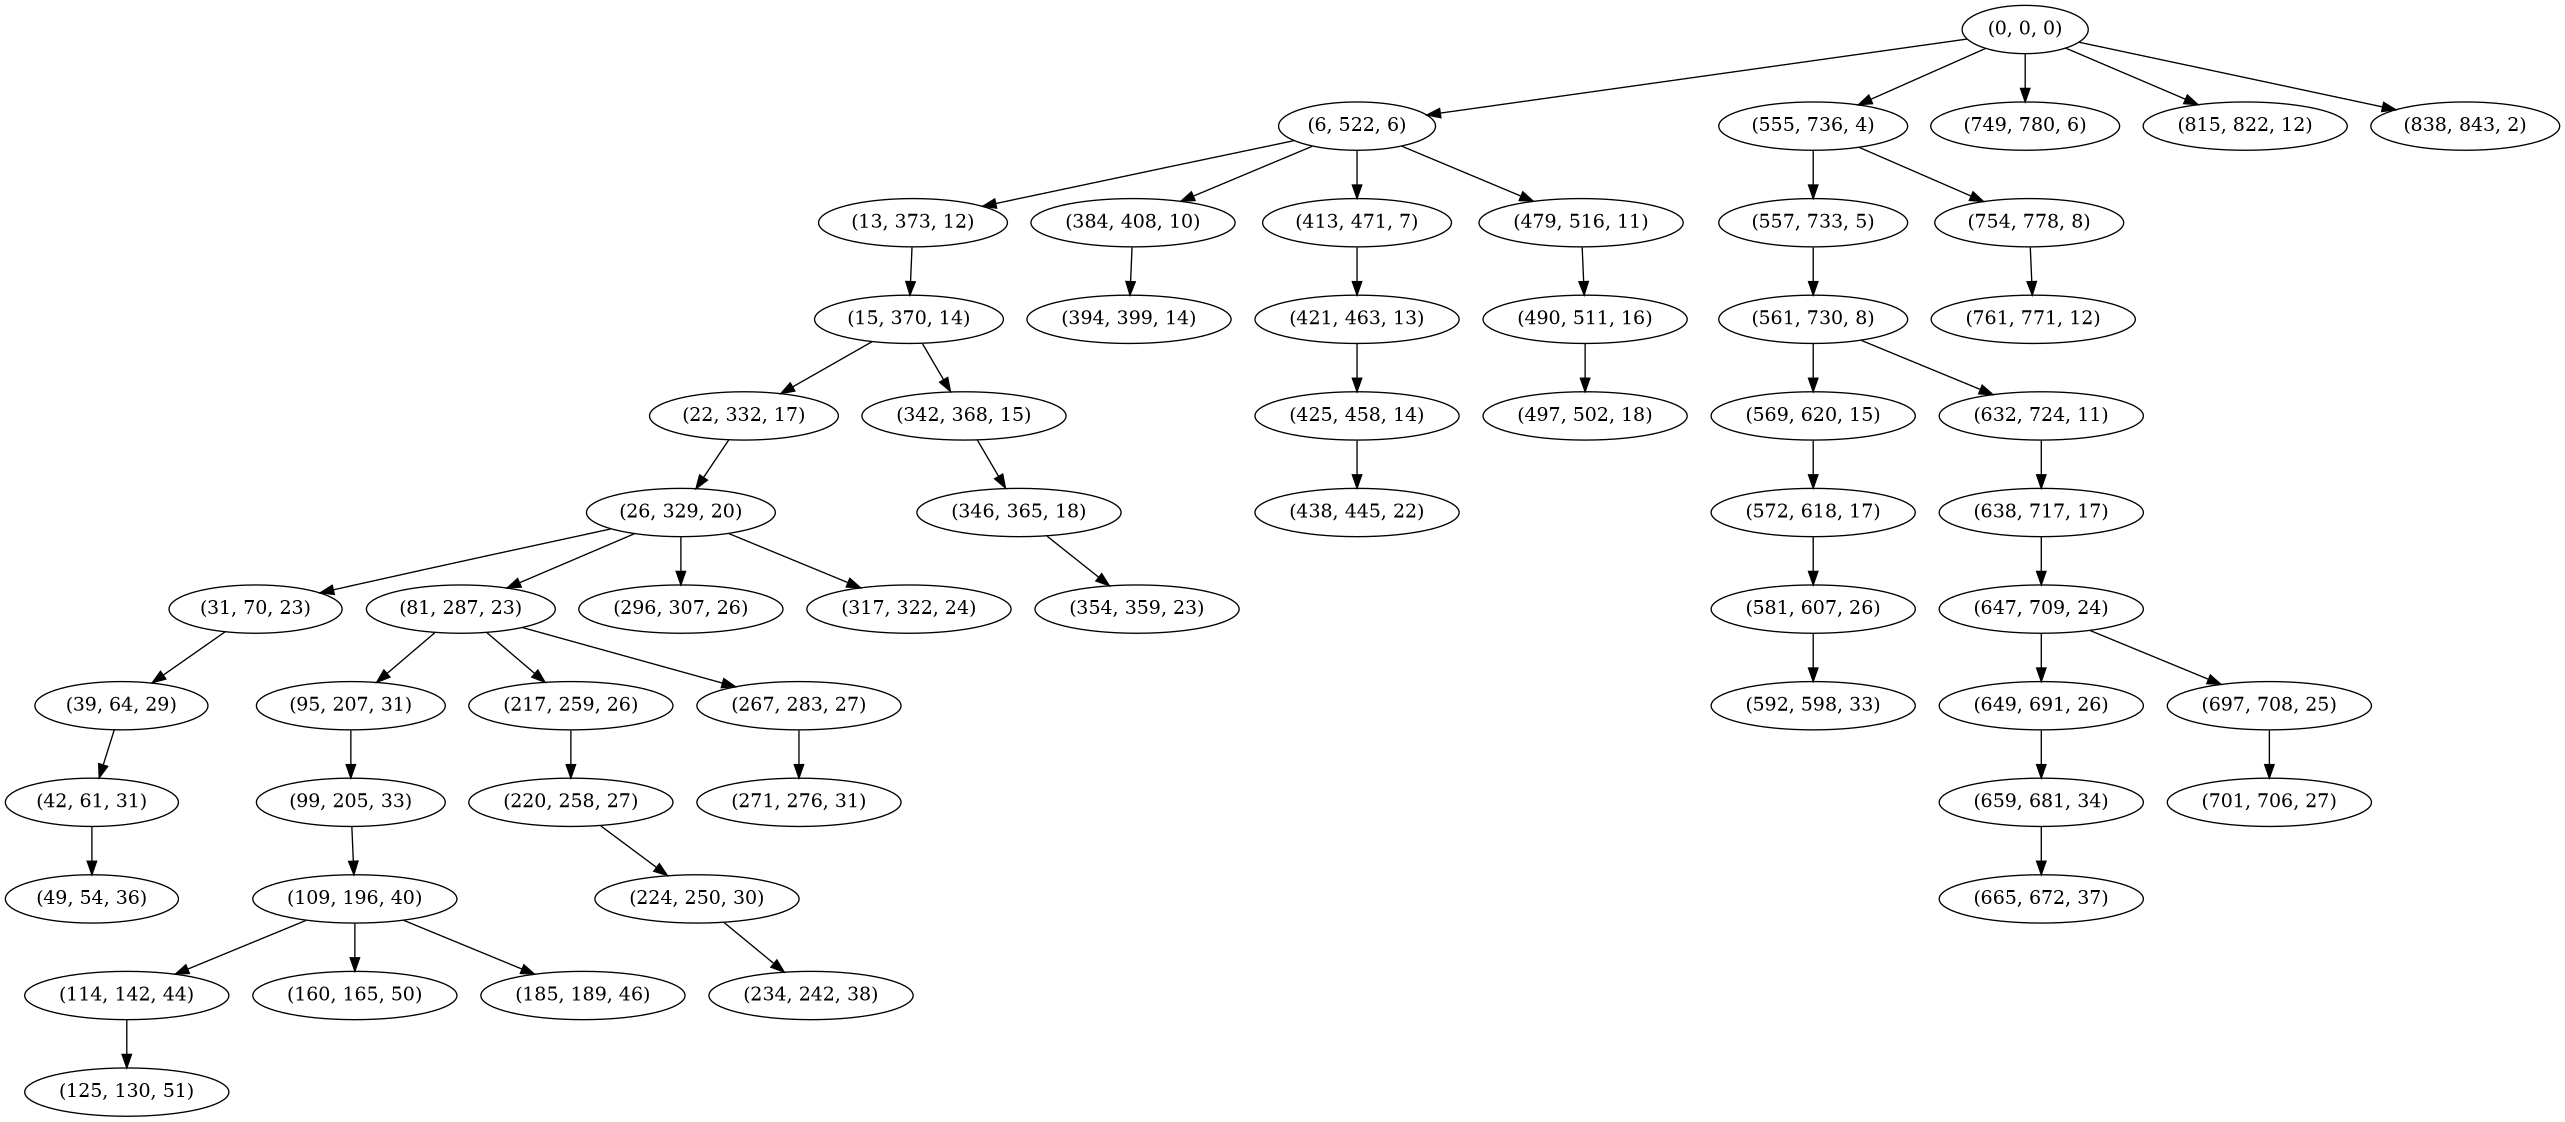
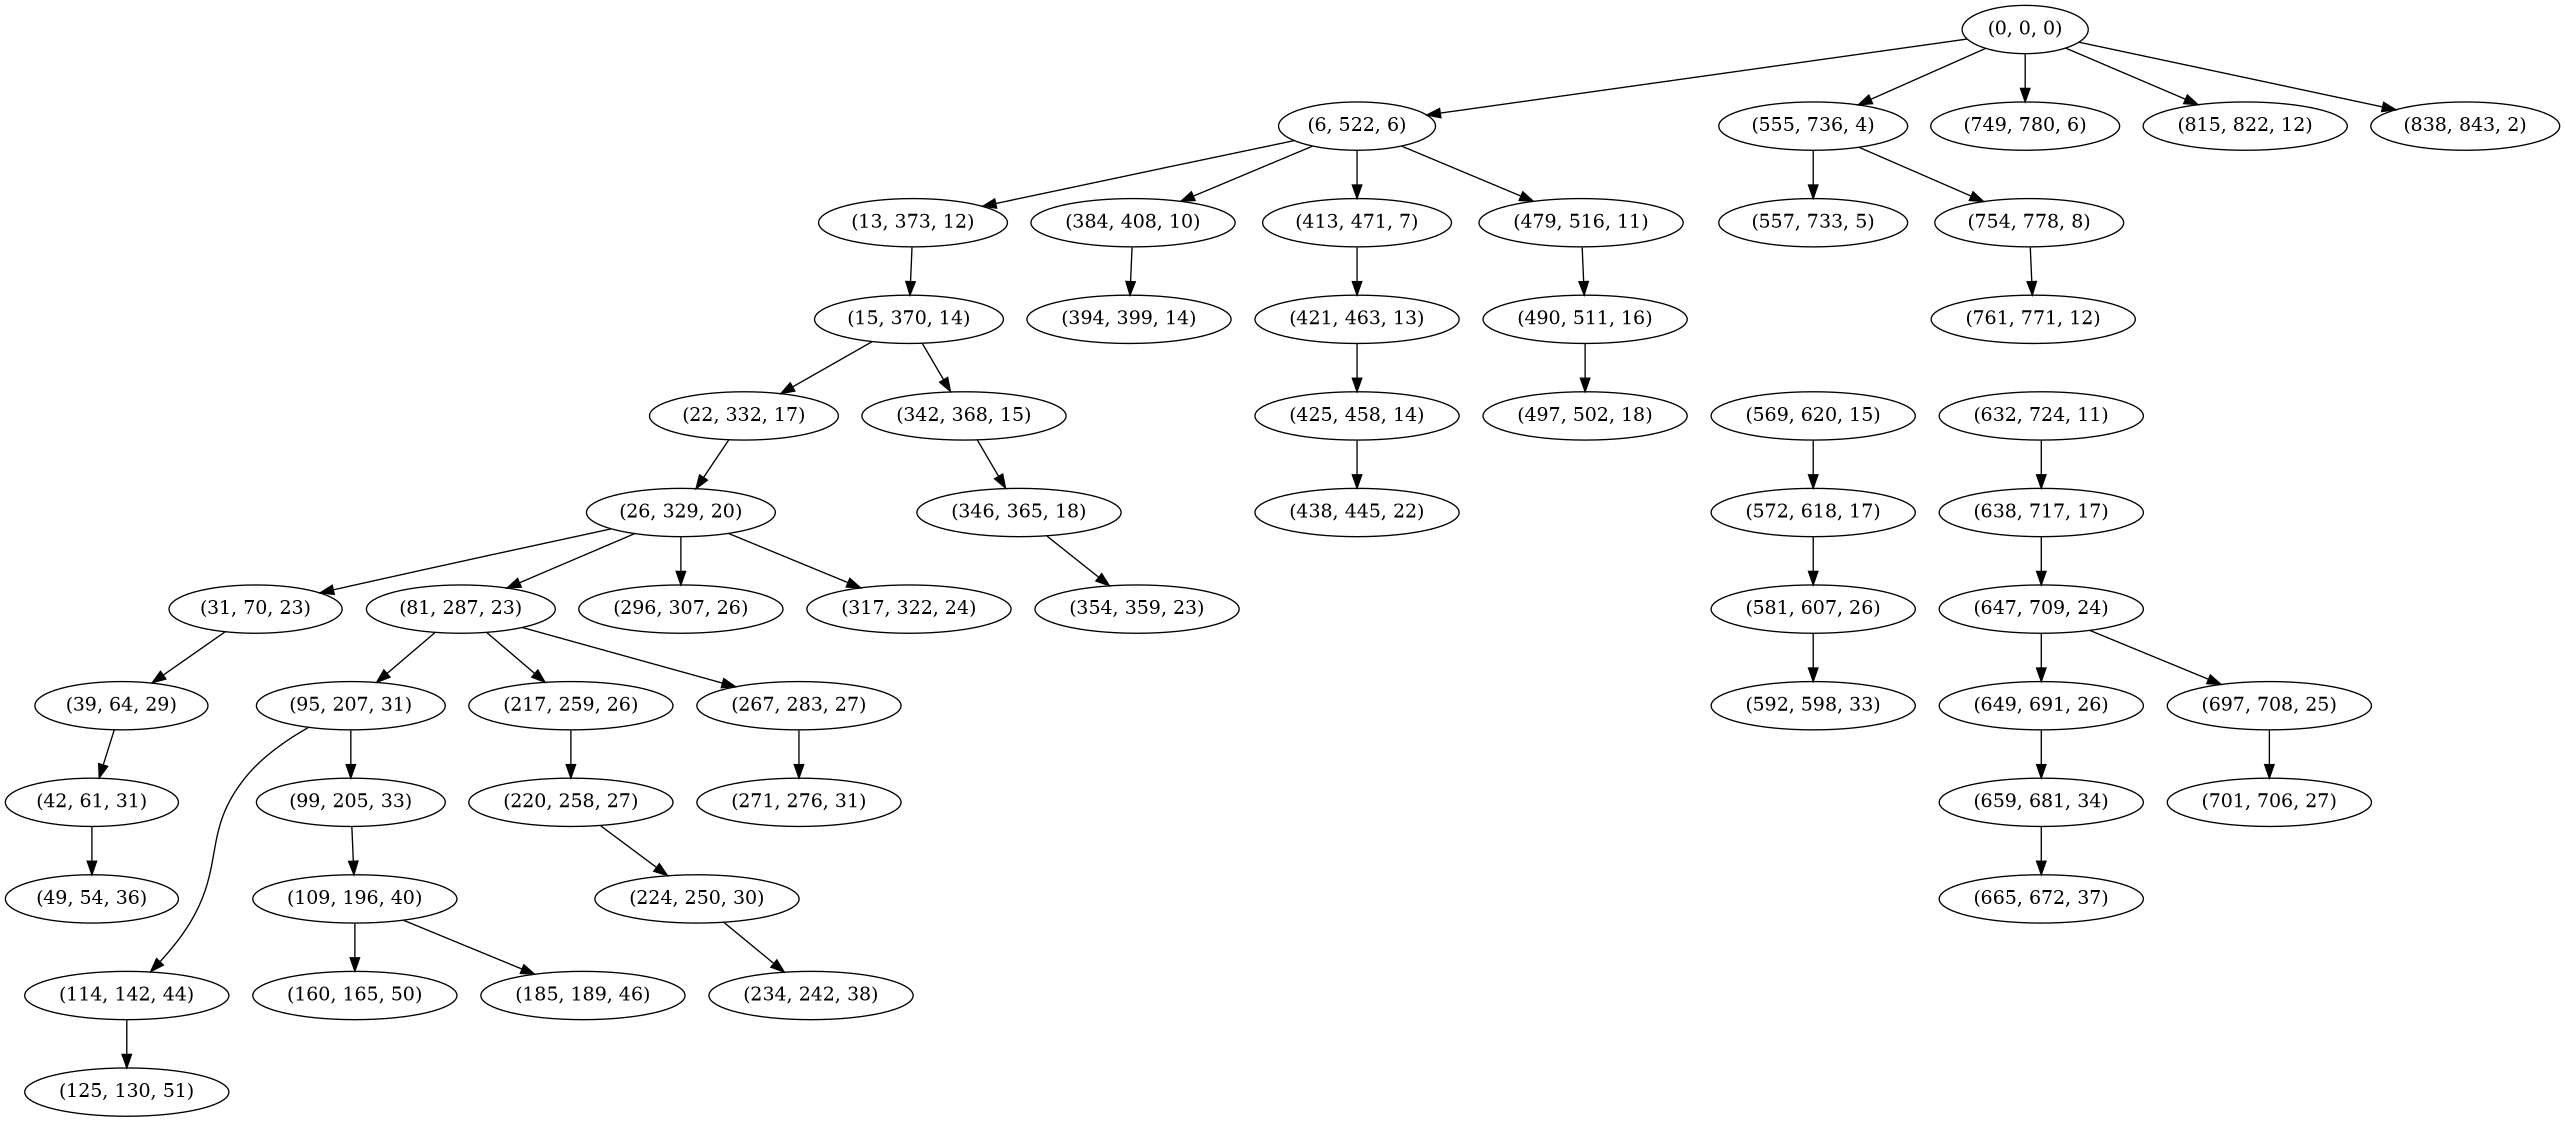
(1813, 319) -> none
(247, 945) -> (218, 833)
